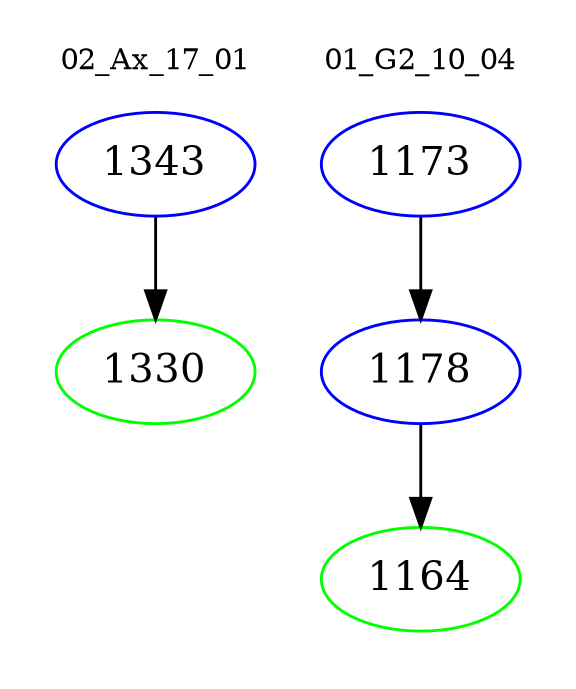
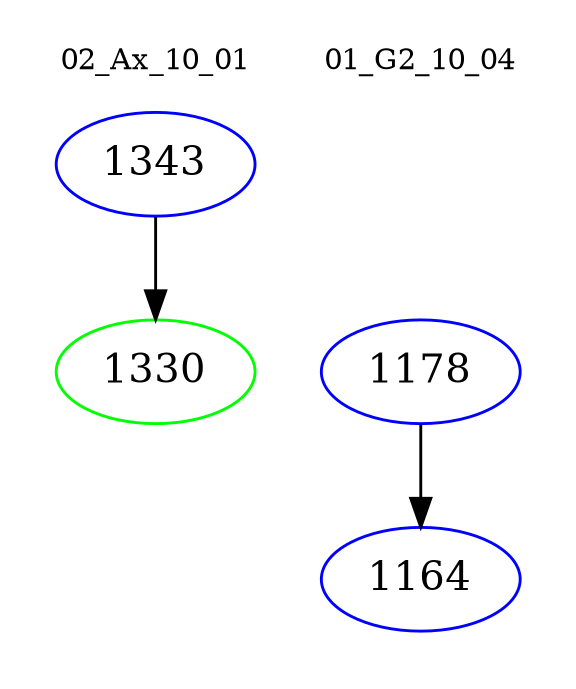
(156, 62) -> (156, 62)
(421, 164) -> none
(421, 579) -> (421, 579)
